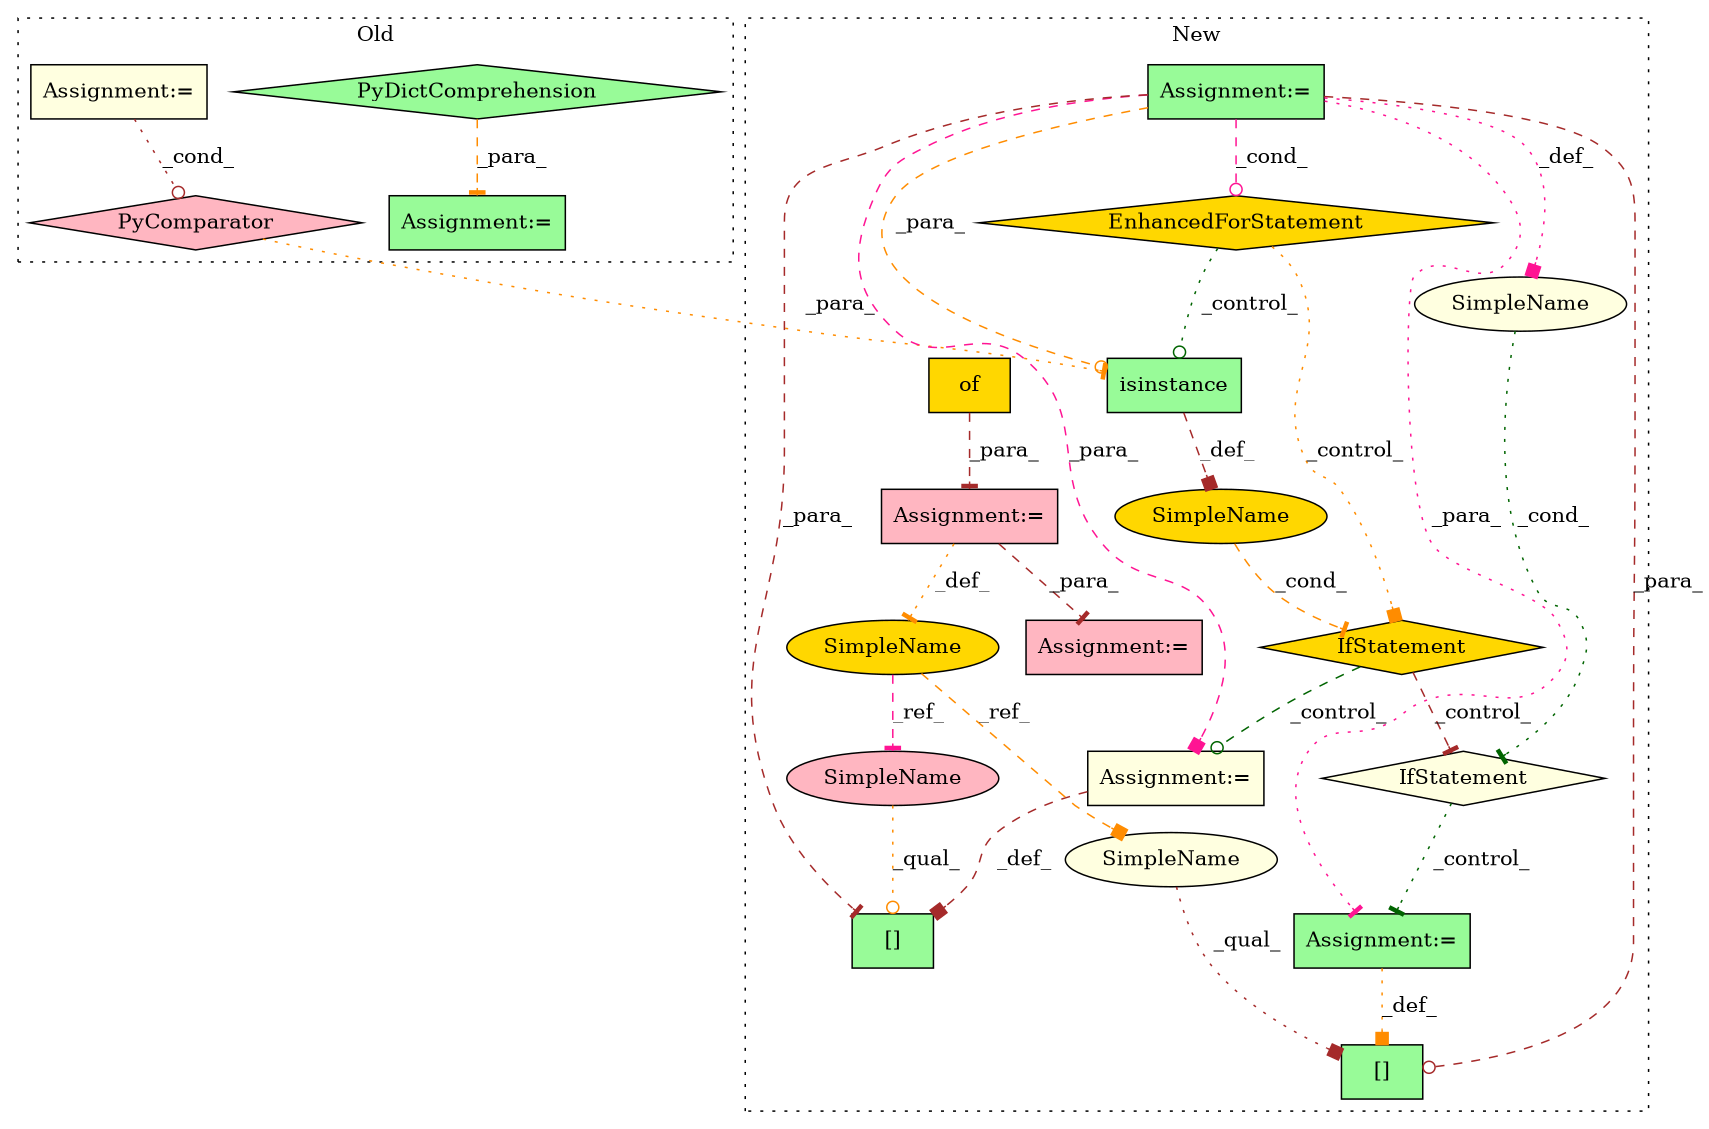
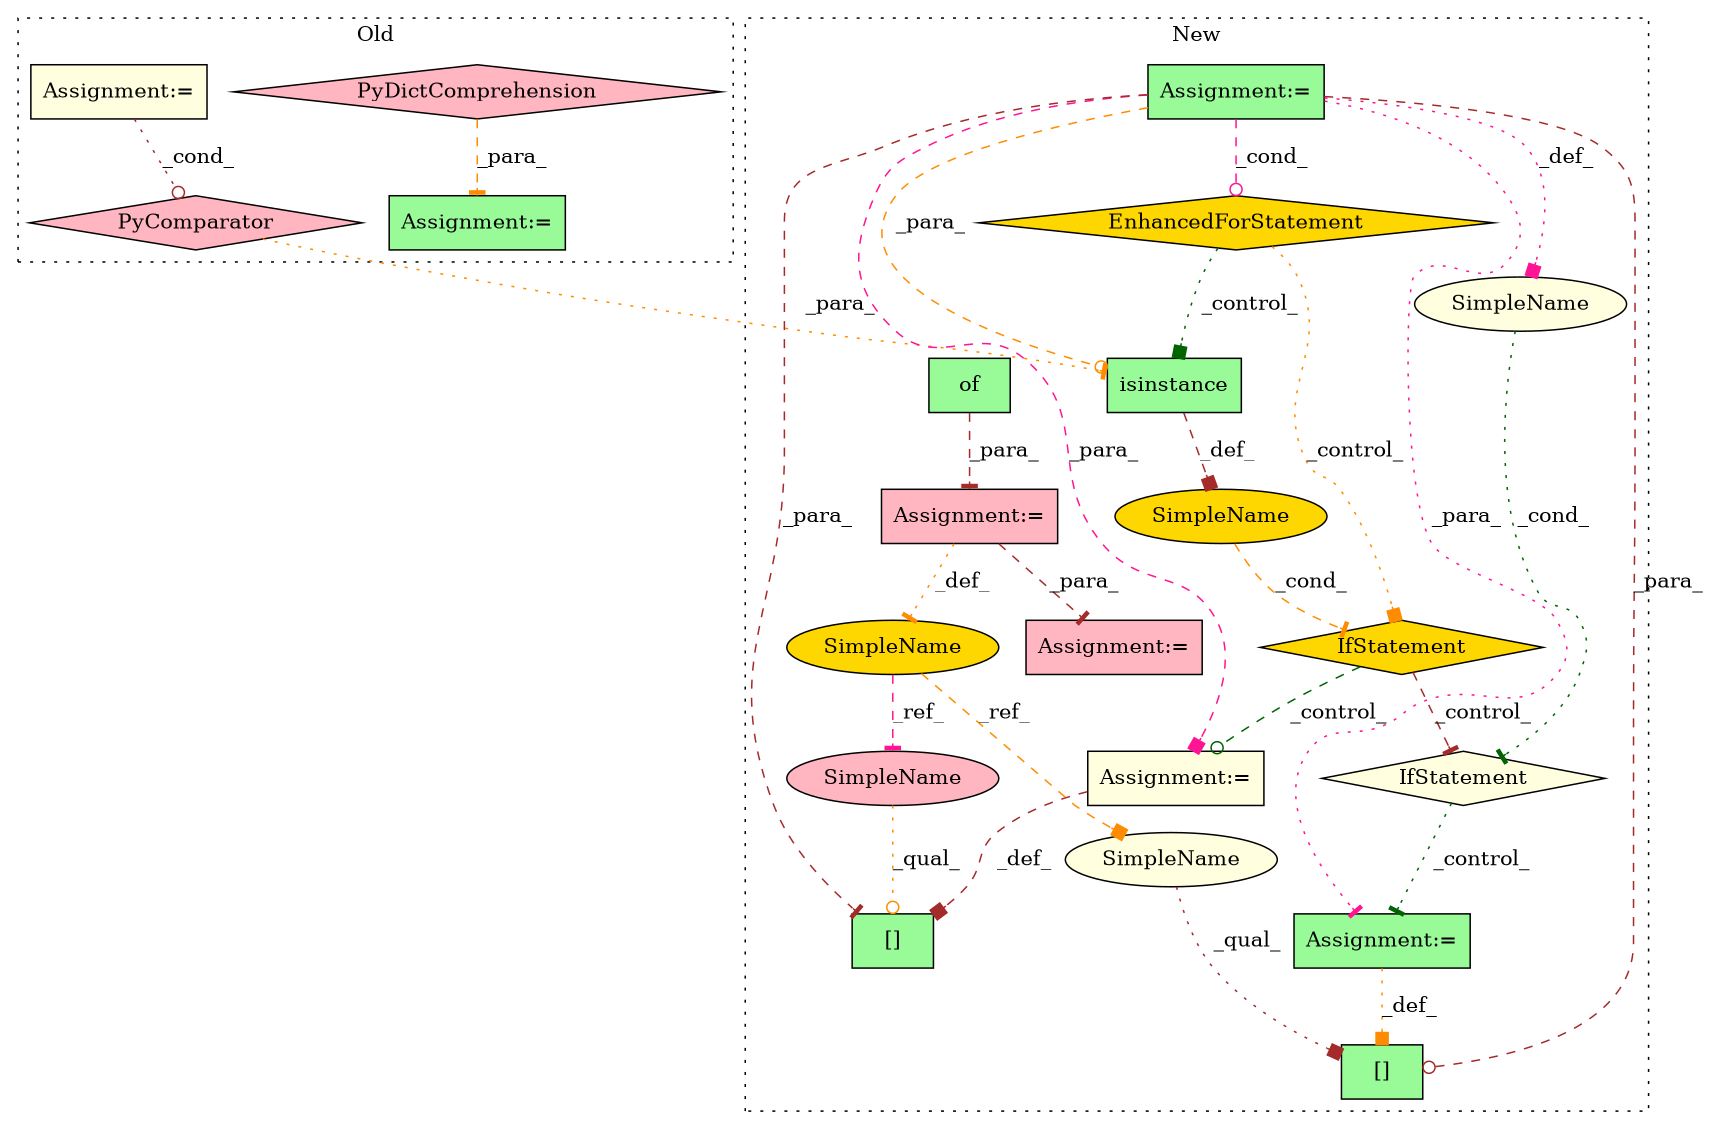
(477, 92) -> (477, 92)
(1194, 295) -> (1194, 295)
(970, 385) -> (970, 385)
